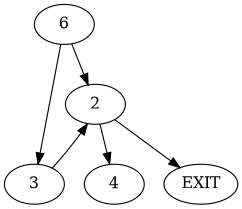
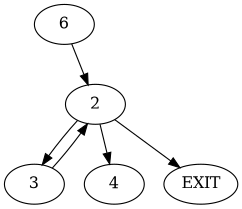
(50, 99) -> (63, 138)
